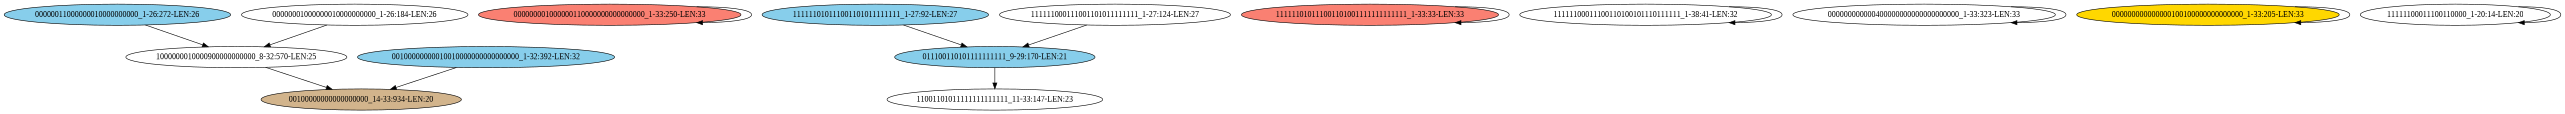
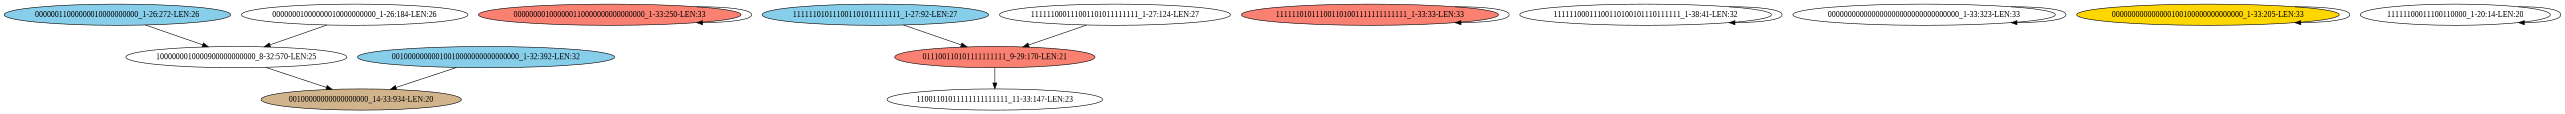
(1924, 15) -> (1924, 15)
(995, 57) -> (995, 57)
